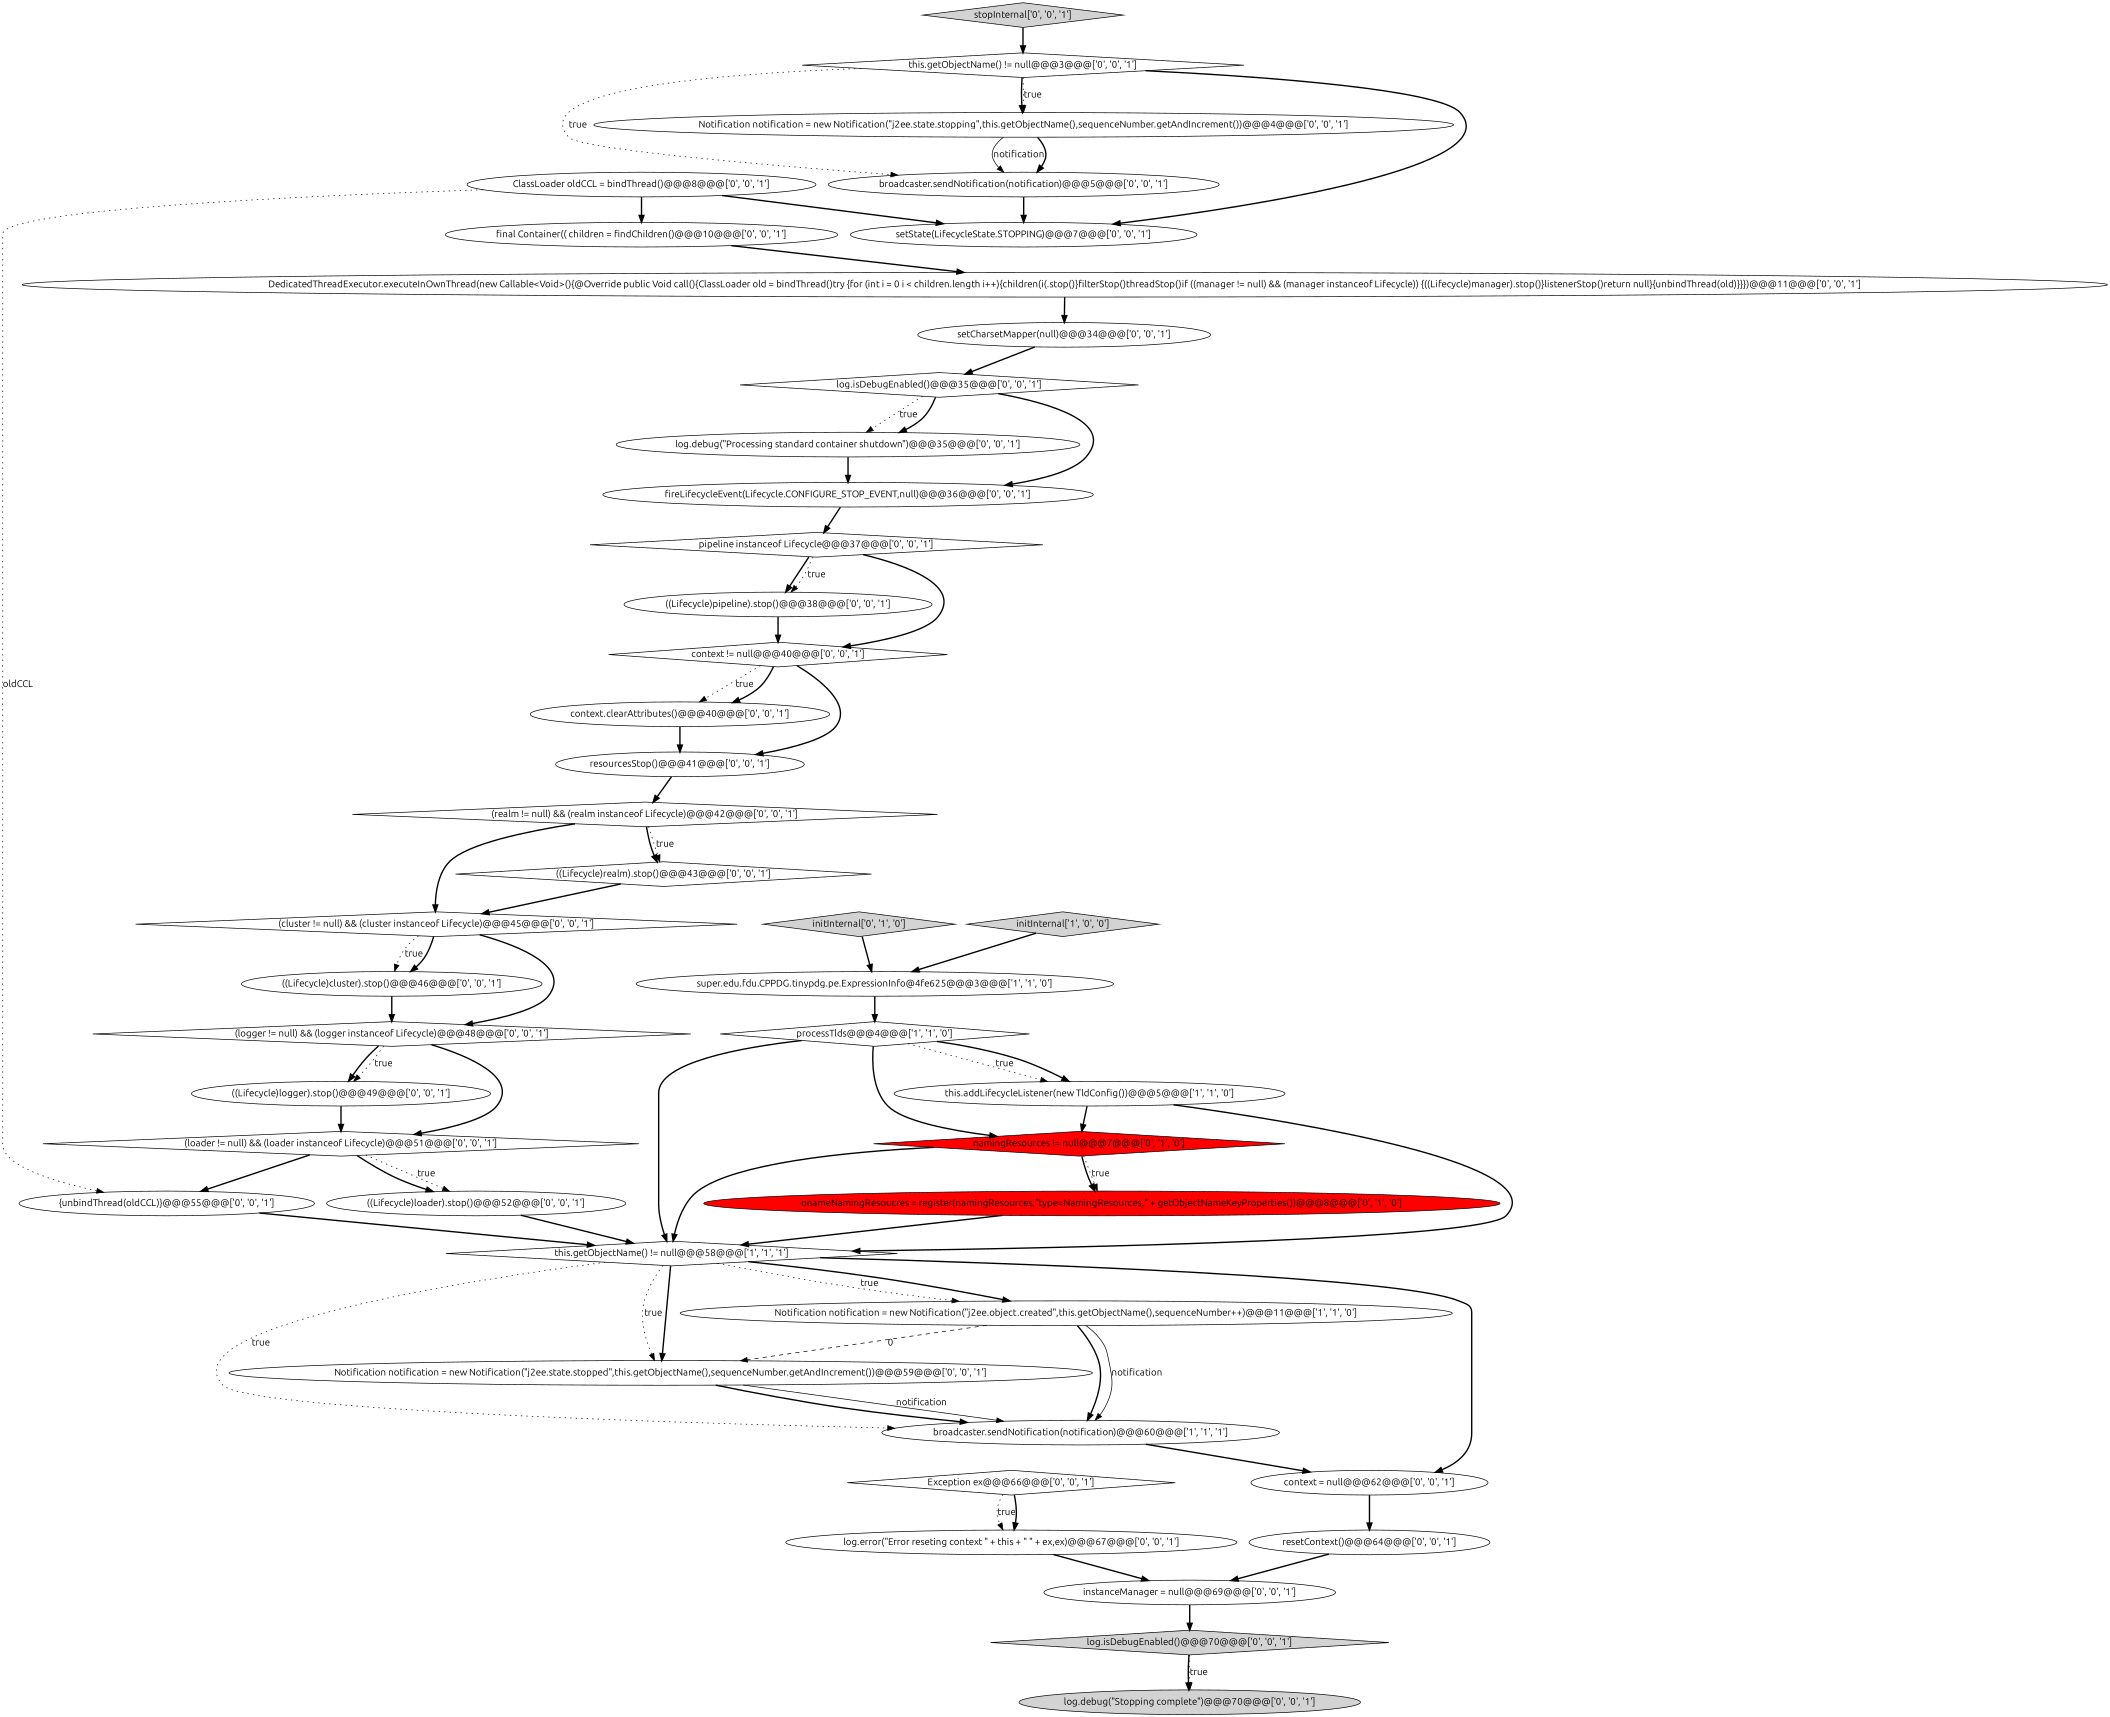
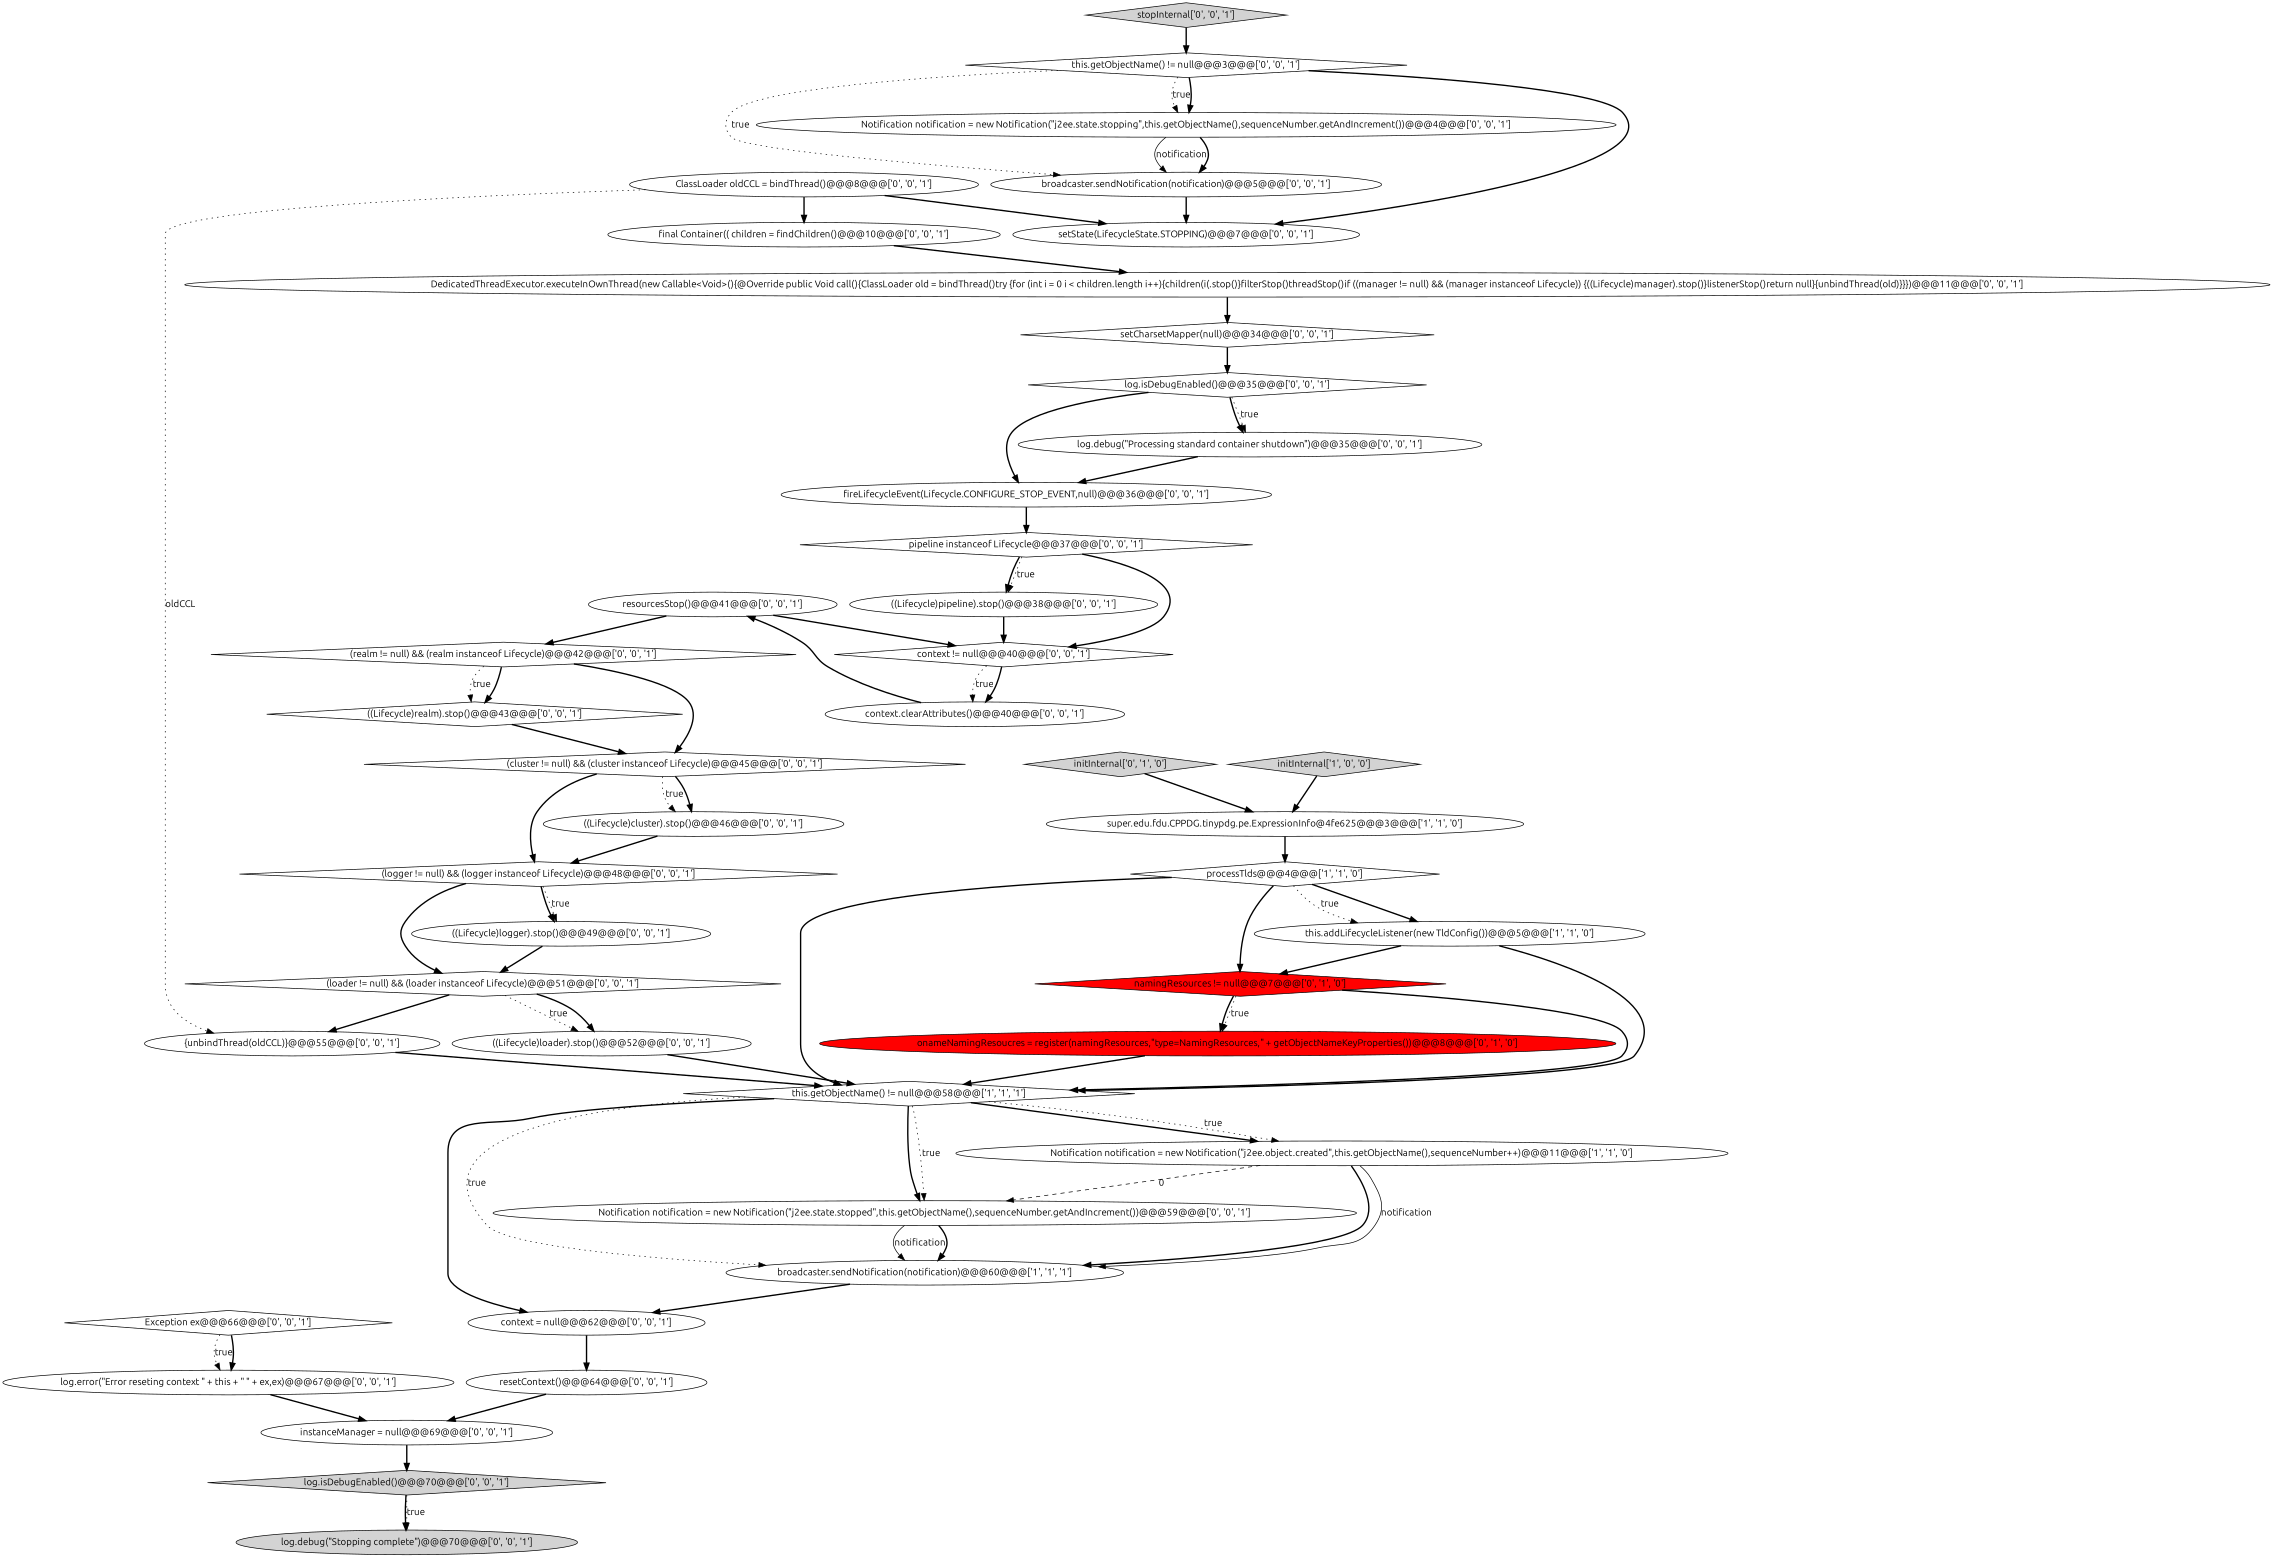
(1064, 335) -> (1227, 335)
(836, 726) -> (861, 630)
